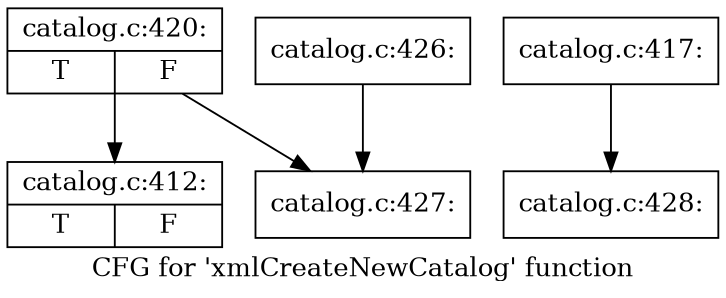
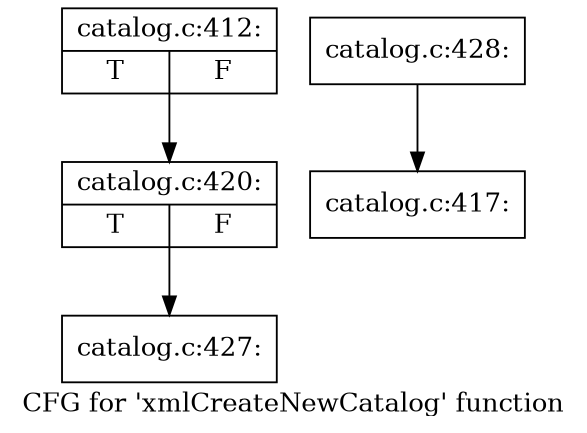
(363, 51) -> none
(115, 118) -> (169, 118)
(611, 118) -> (417, 118)
